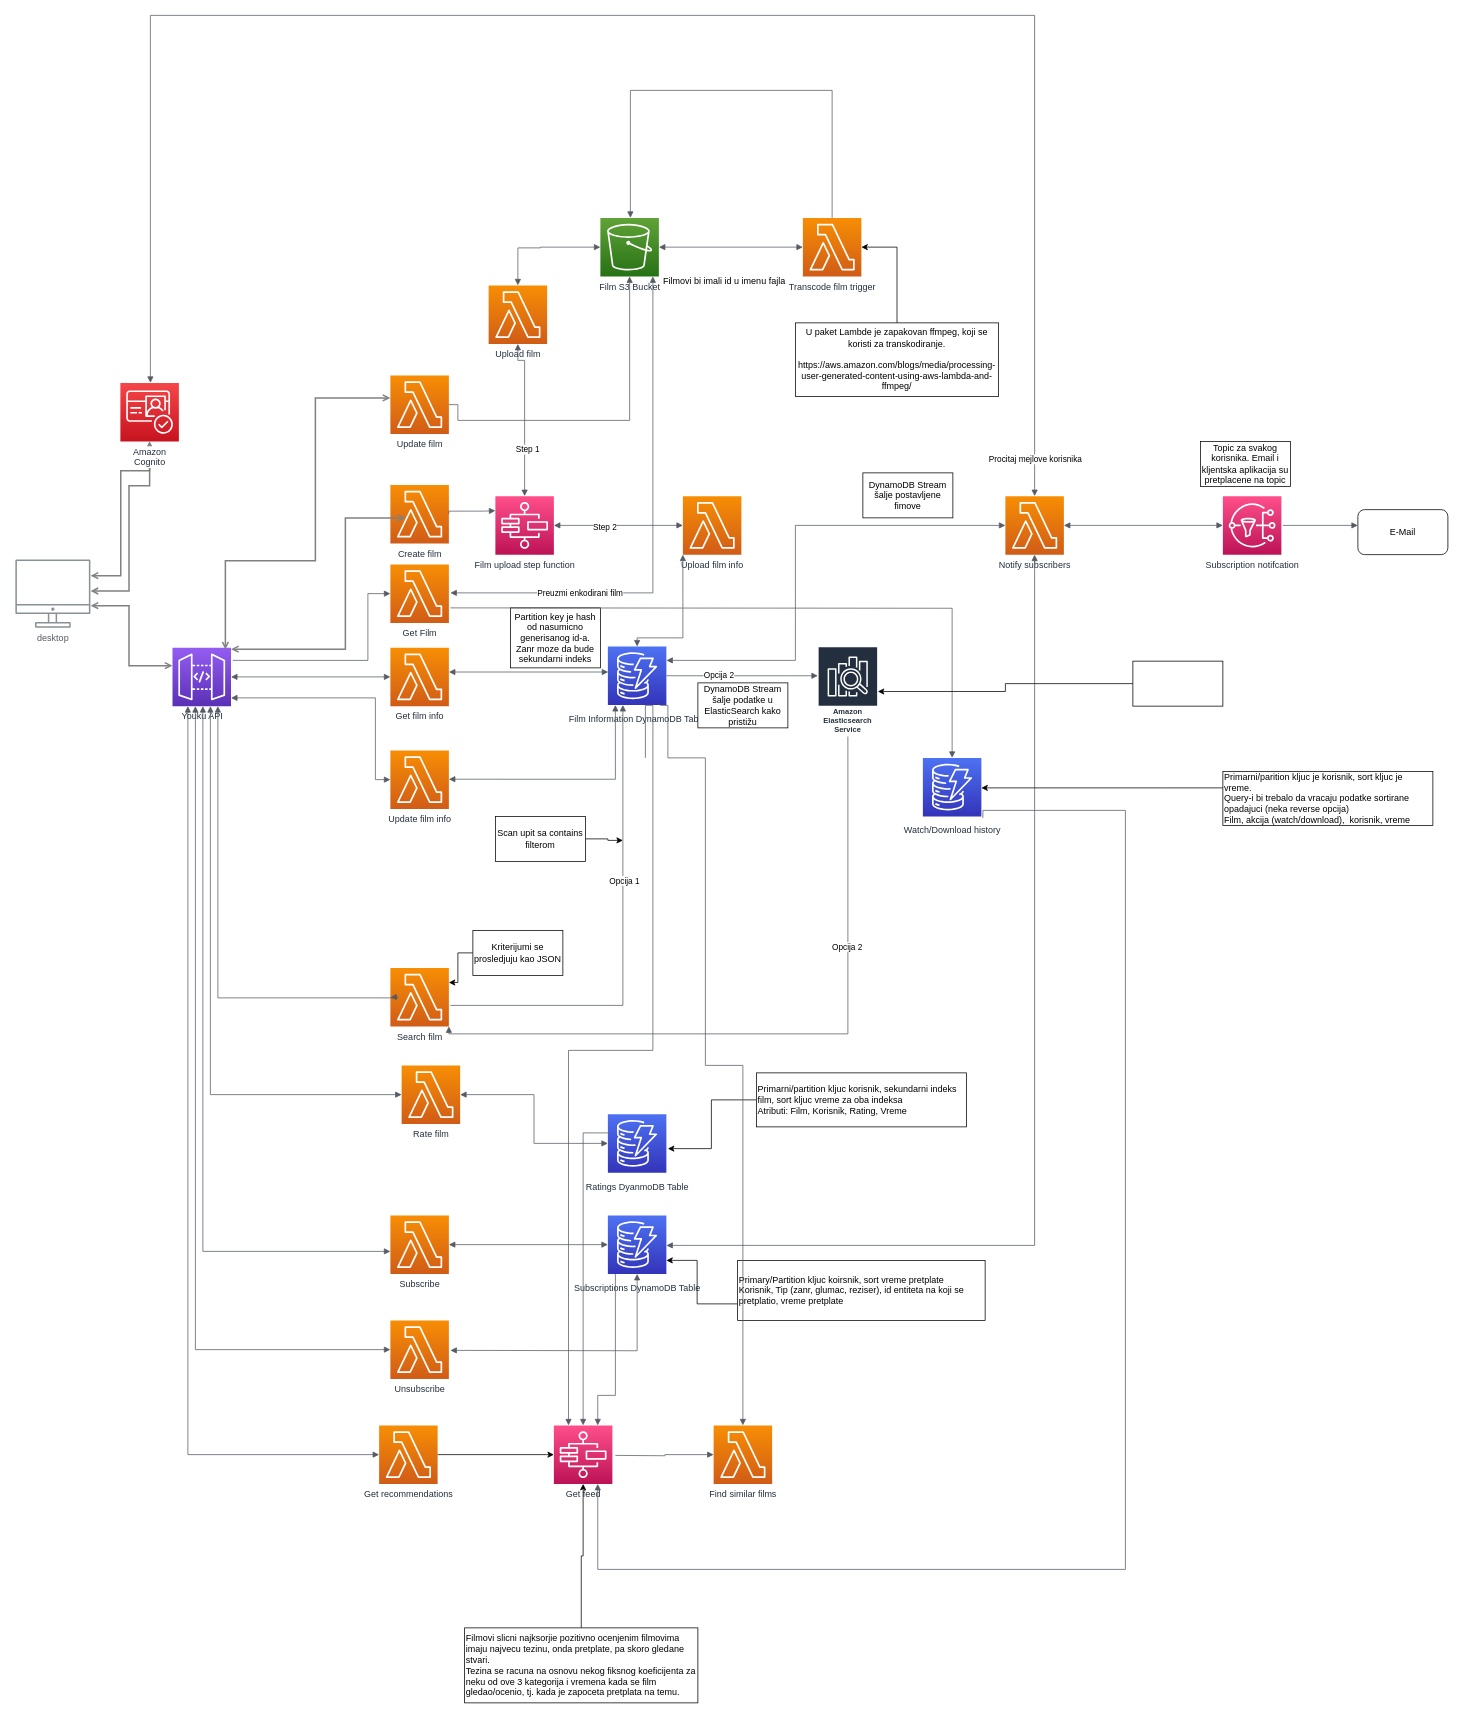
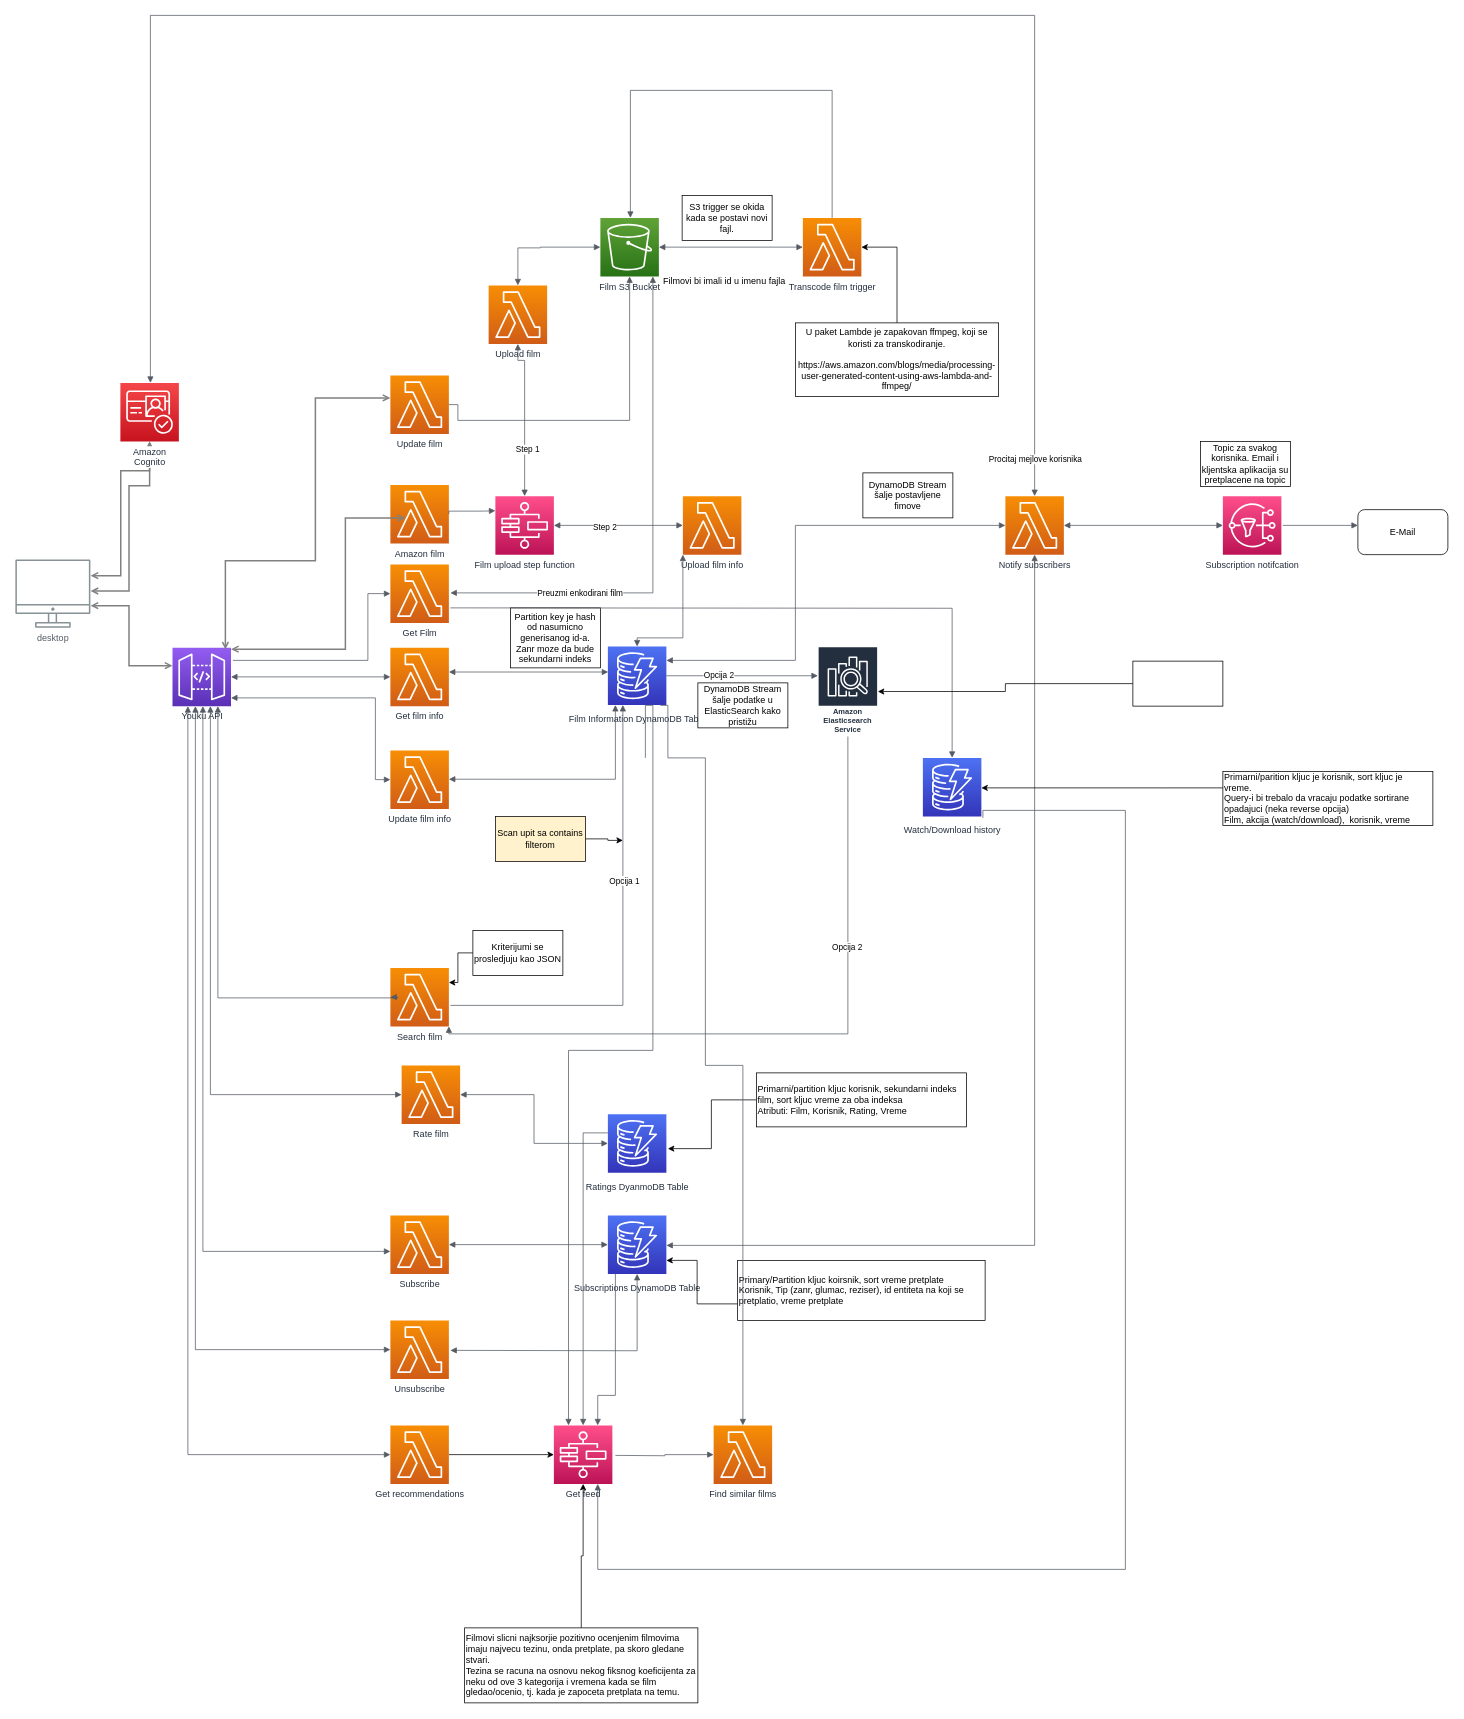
none -> (727, 218)
(420, 554) -> (420, 554)
(540, 839) -> (540, 839)
(408, 1455) -> (420, 1455)
